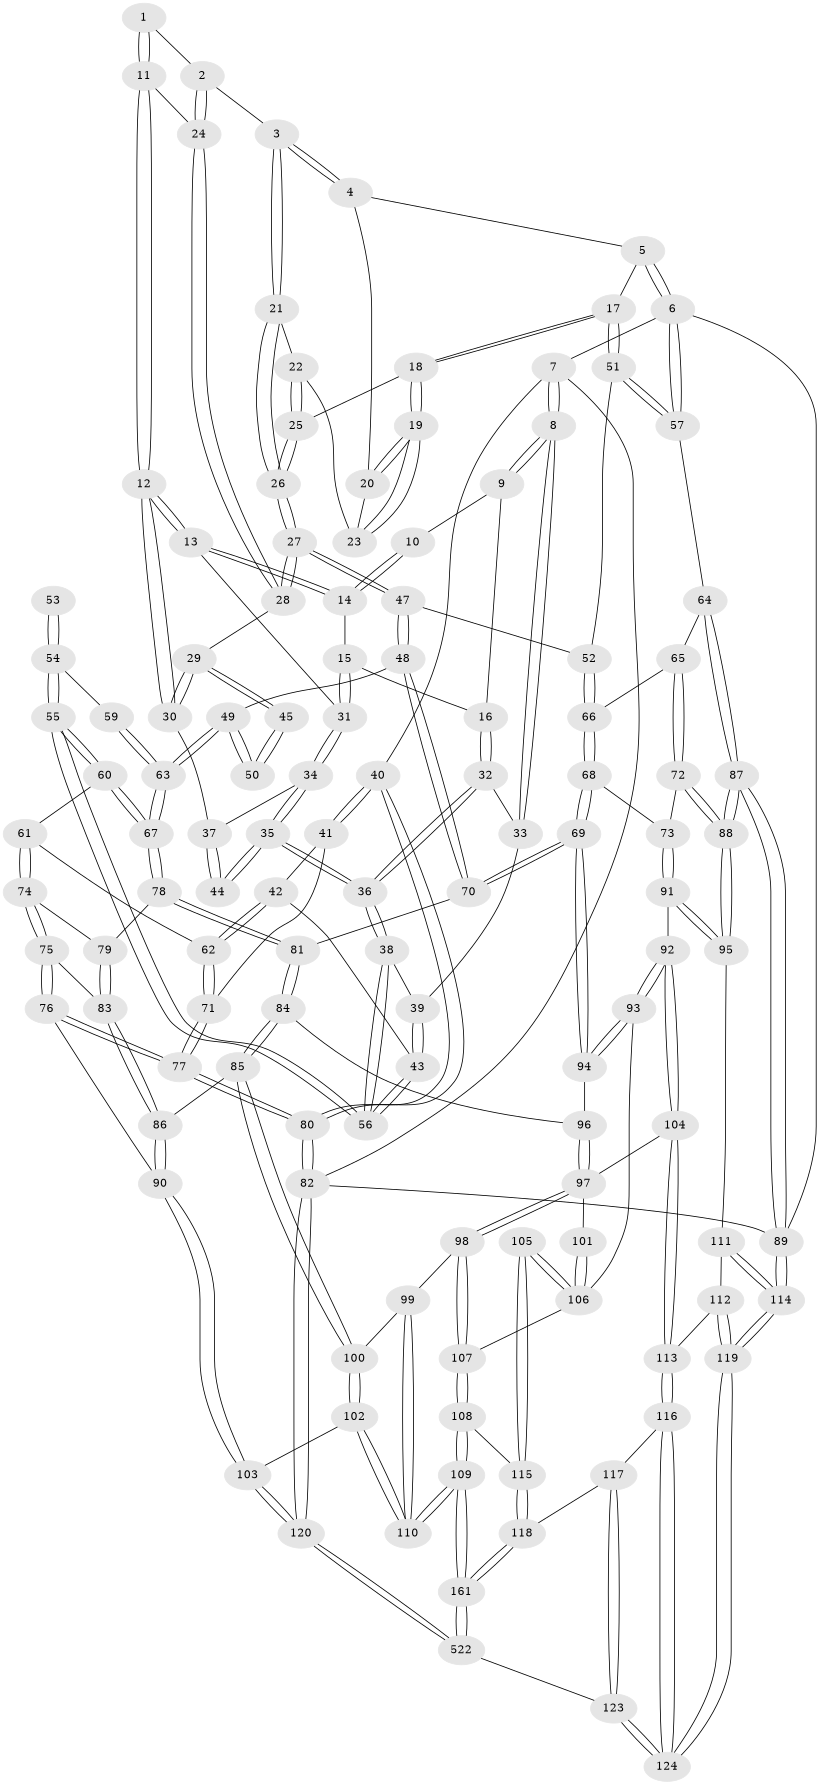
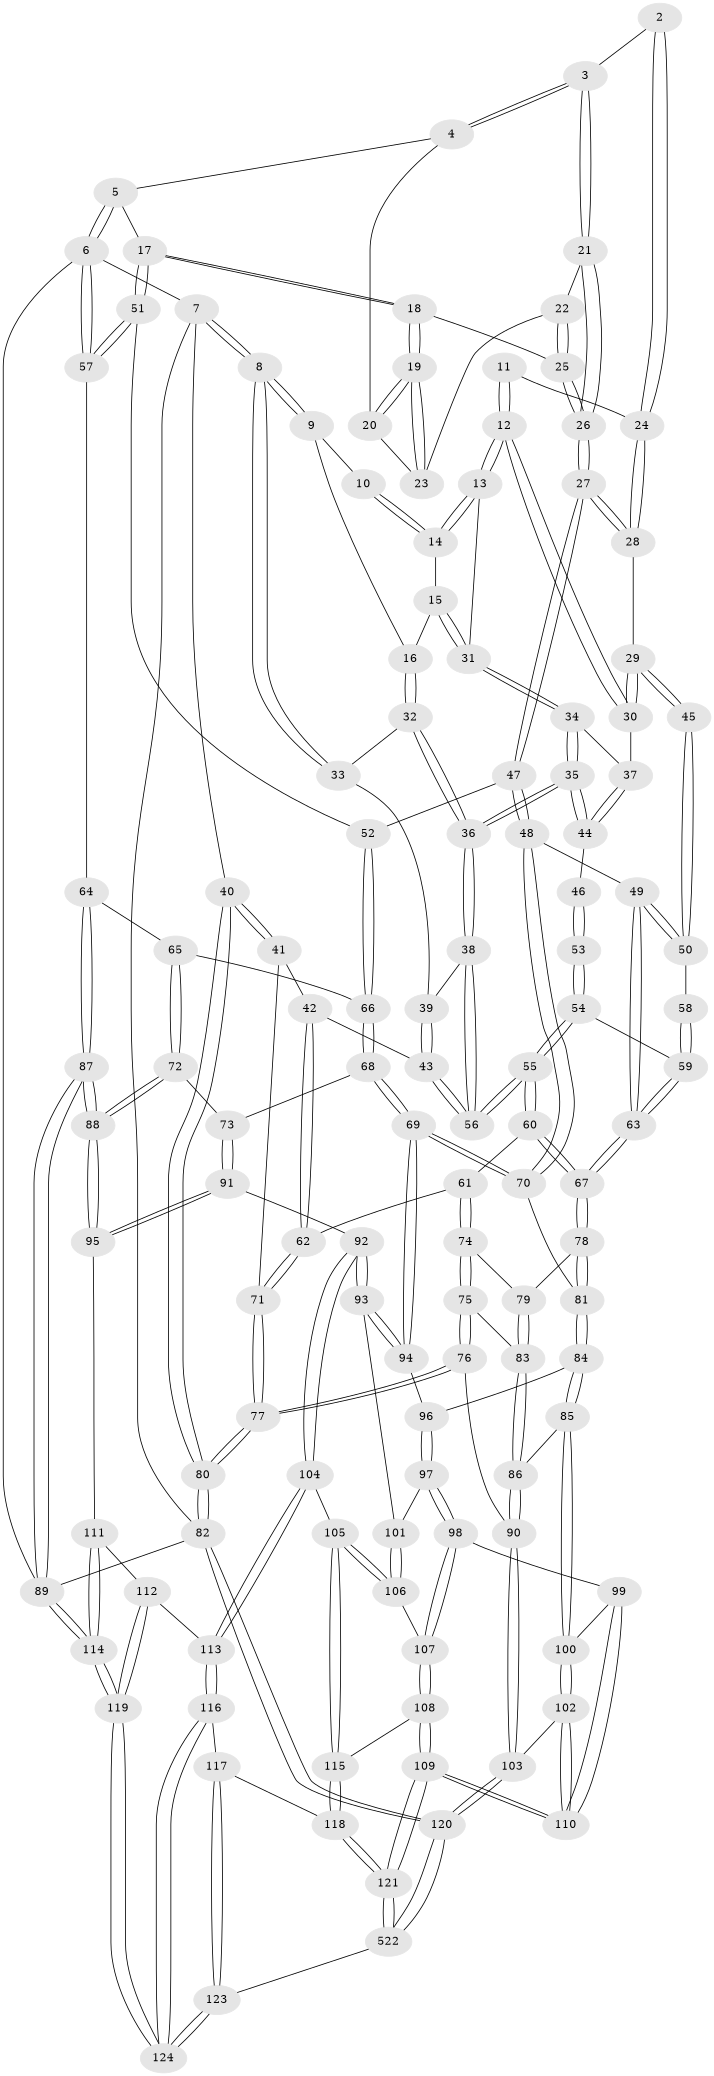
(144, 18) -> none
none -> (579, 892)
none -> (686, 1009)
(635, 1151) -> (323, 1505)
(629, 1161) -> (379, 1417)
(462, 1592) -> (389, 1883)
